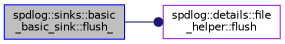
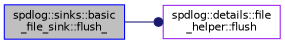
(64, 22) -> (64, 22)
